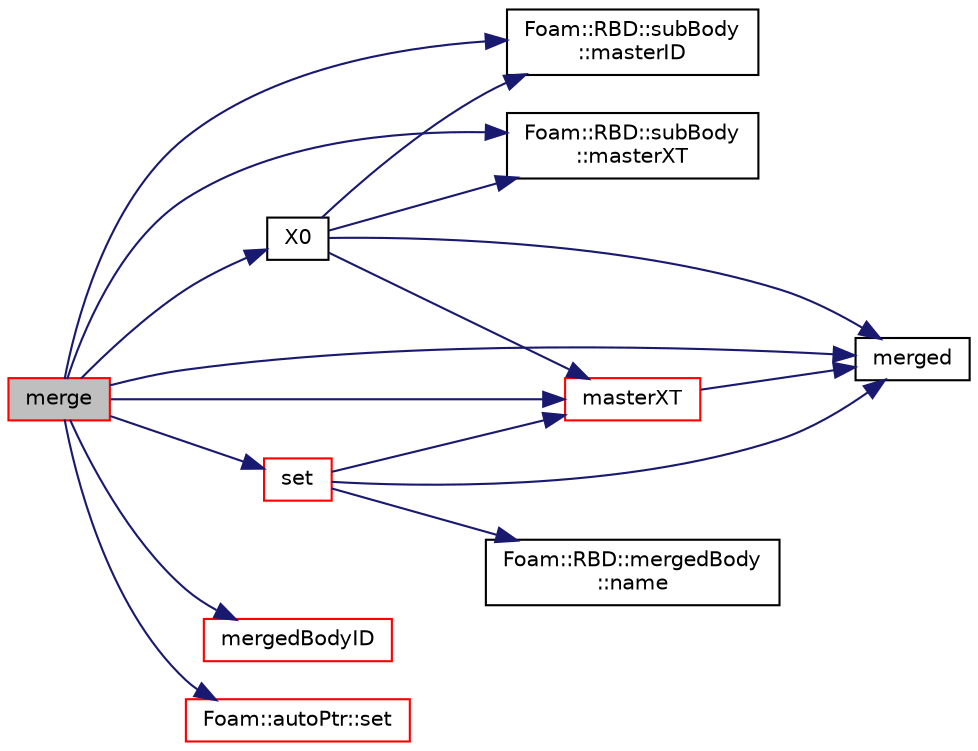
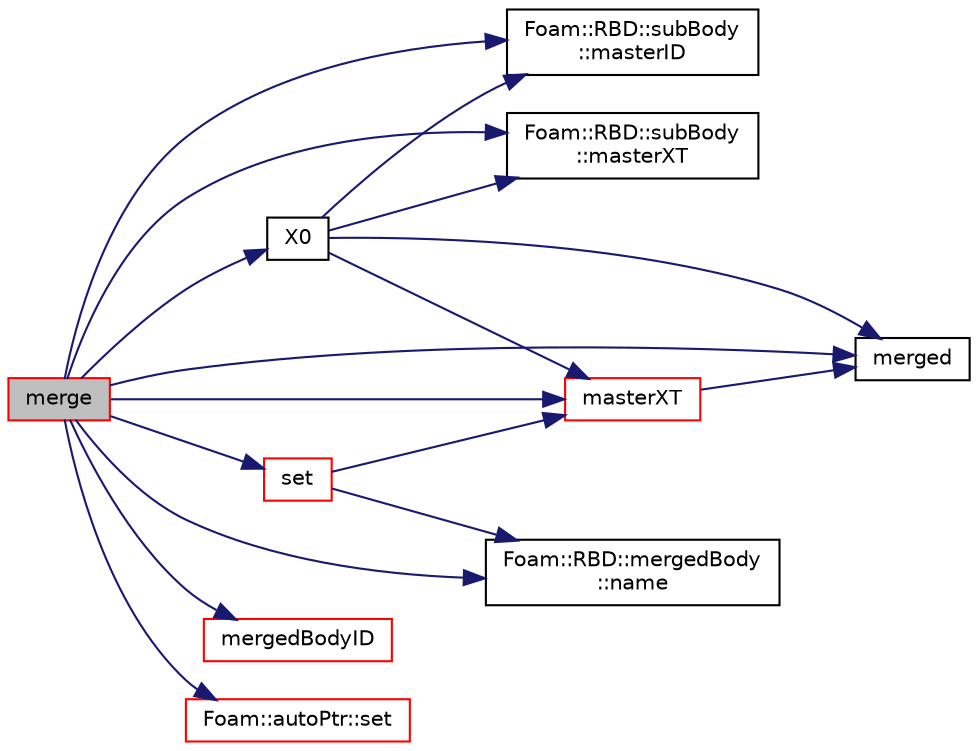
(608, 475) -> none
none -> (249, 544)
